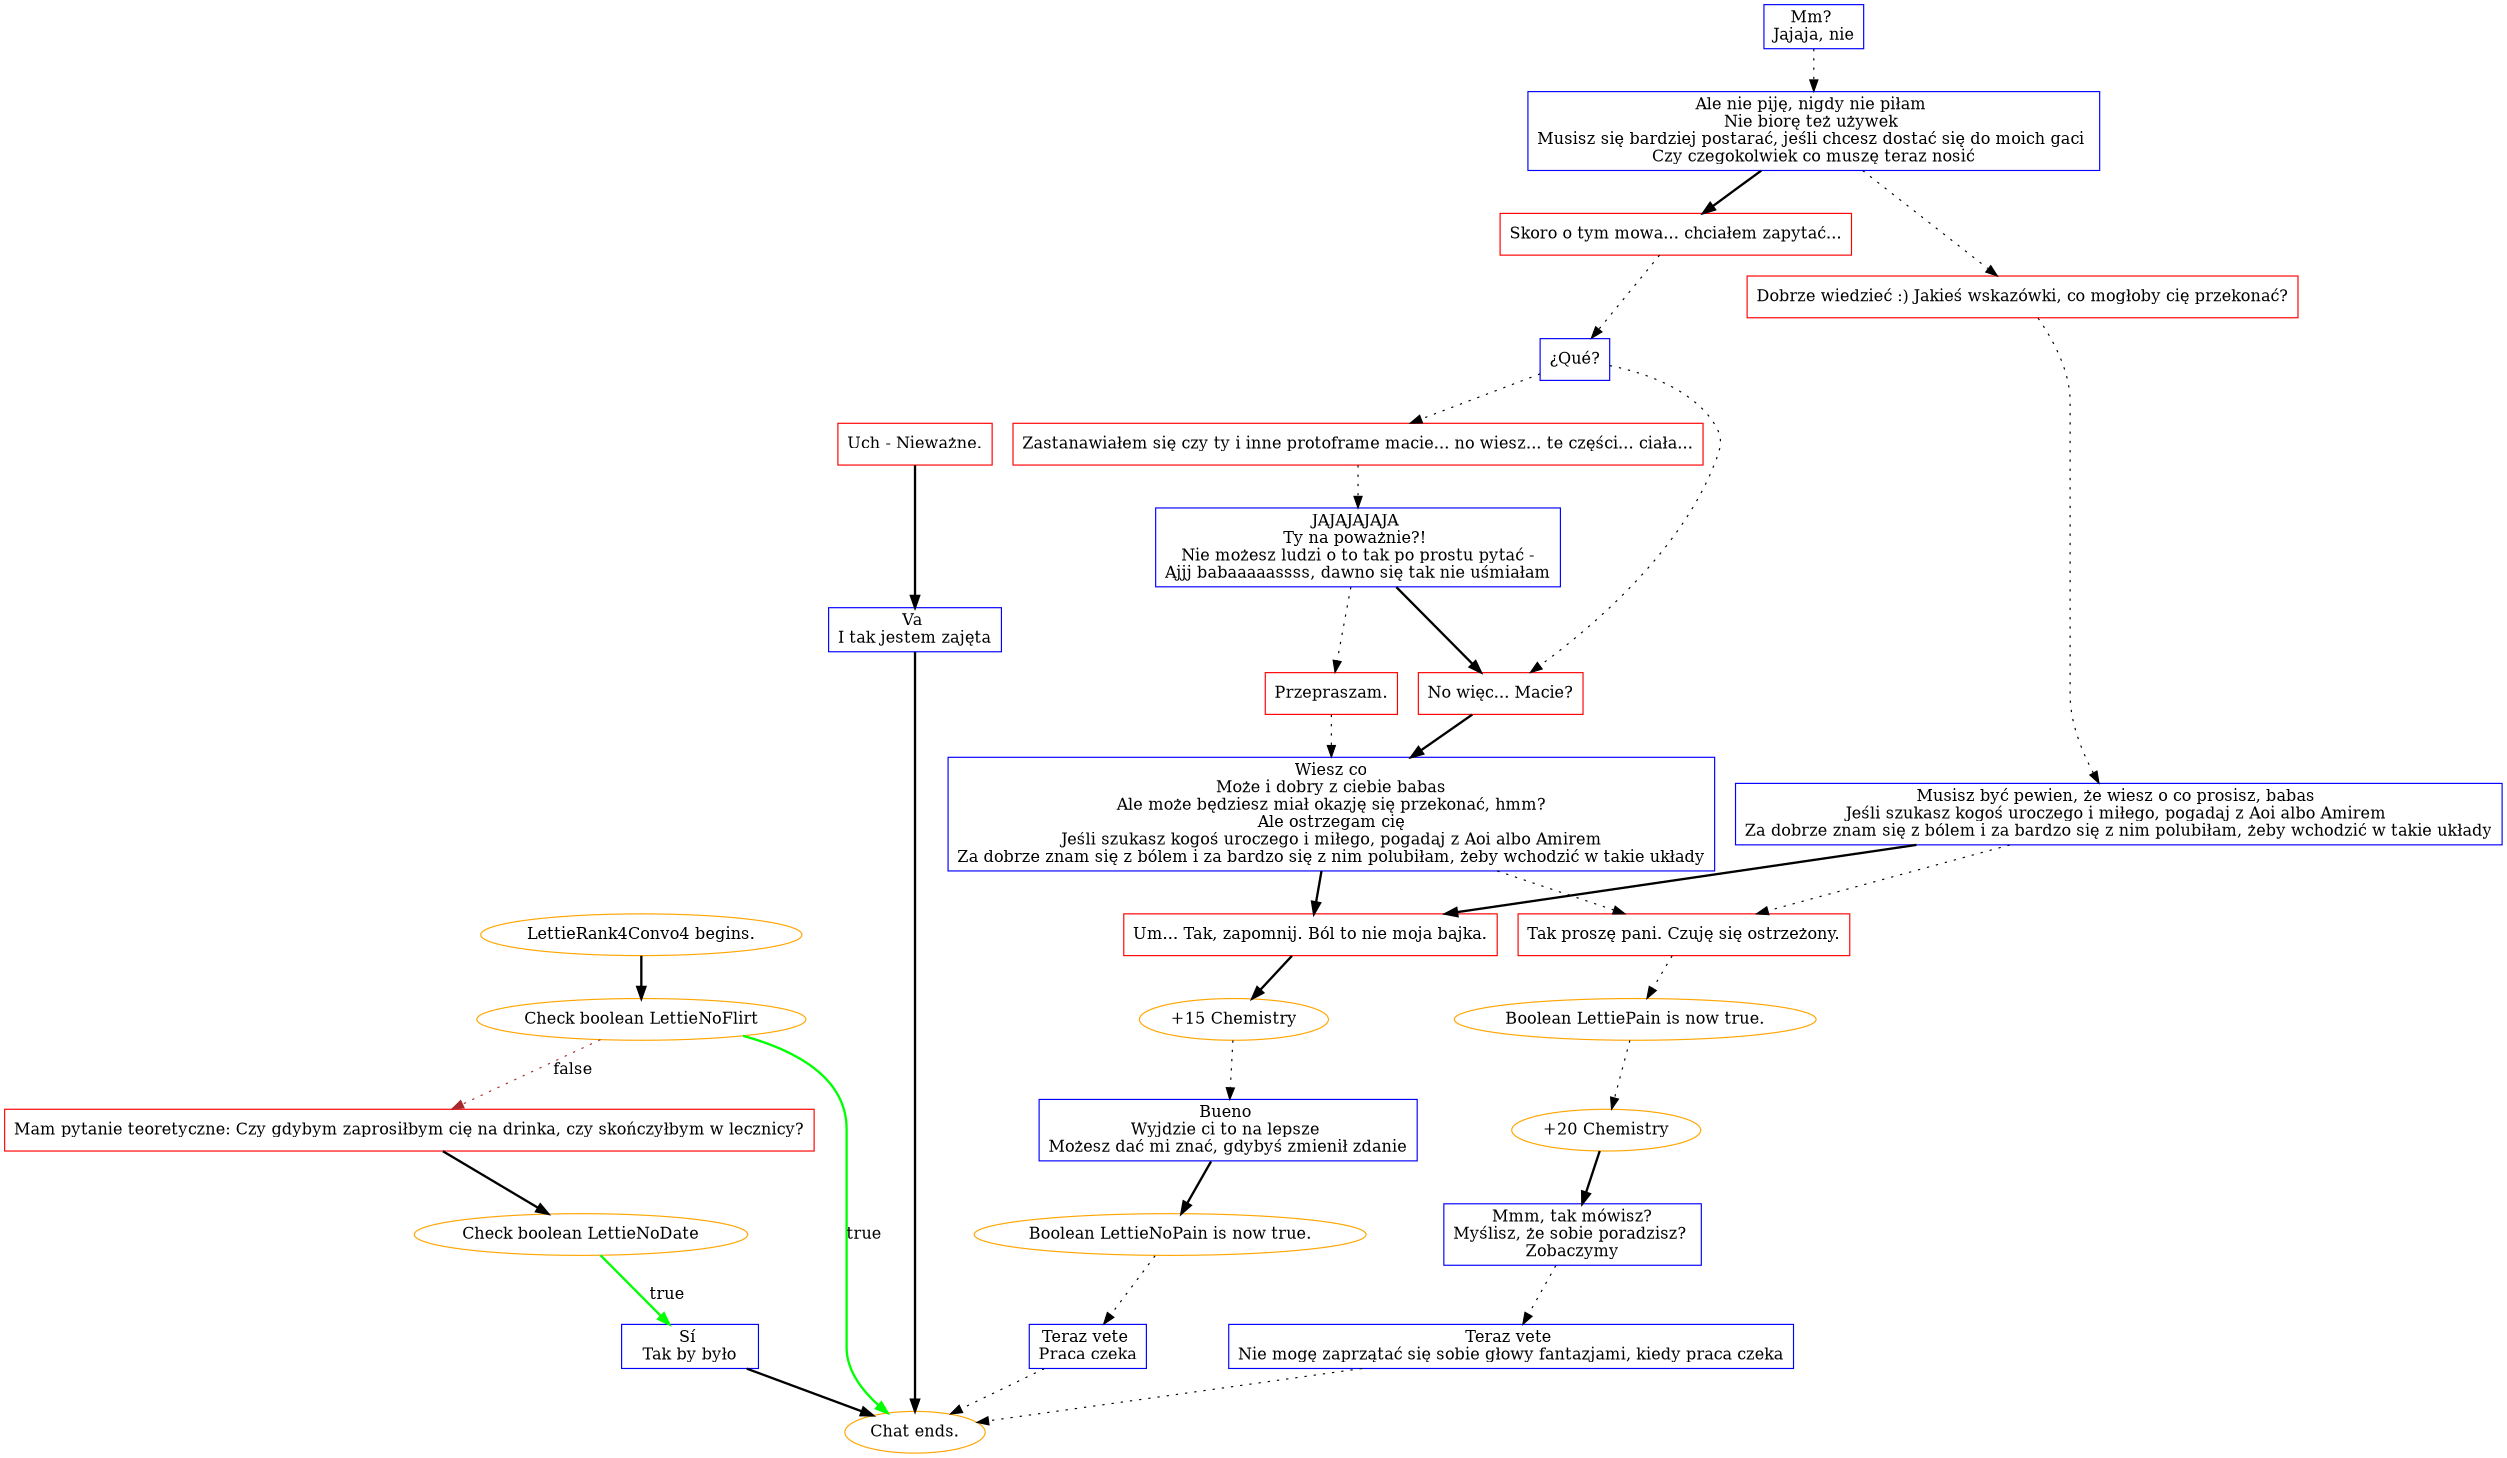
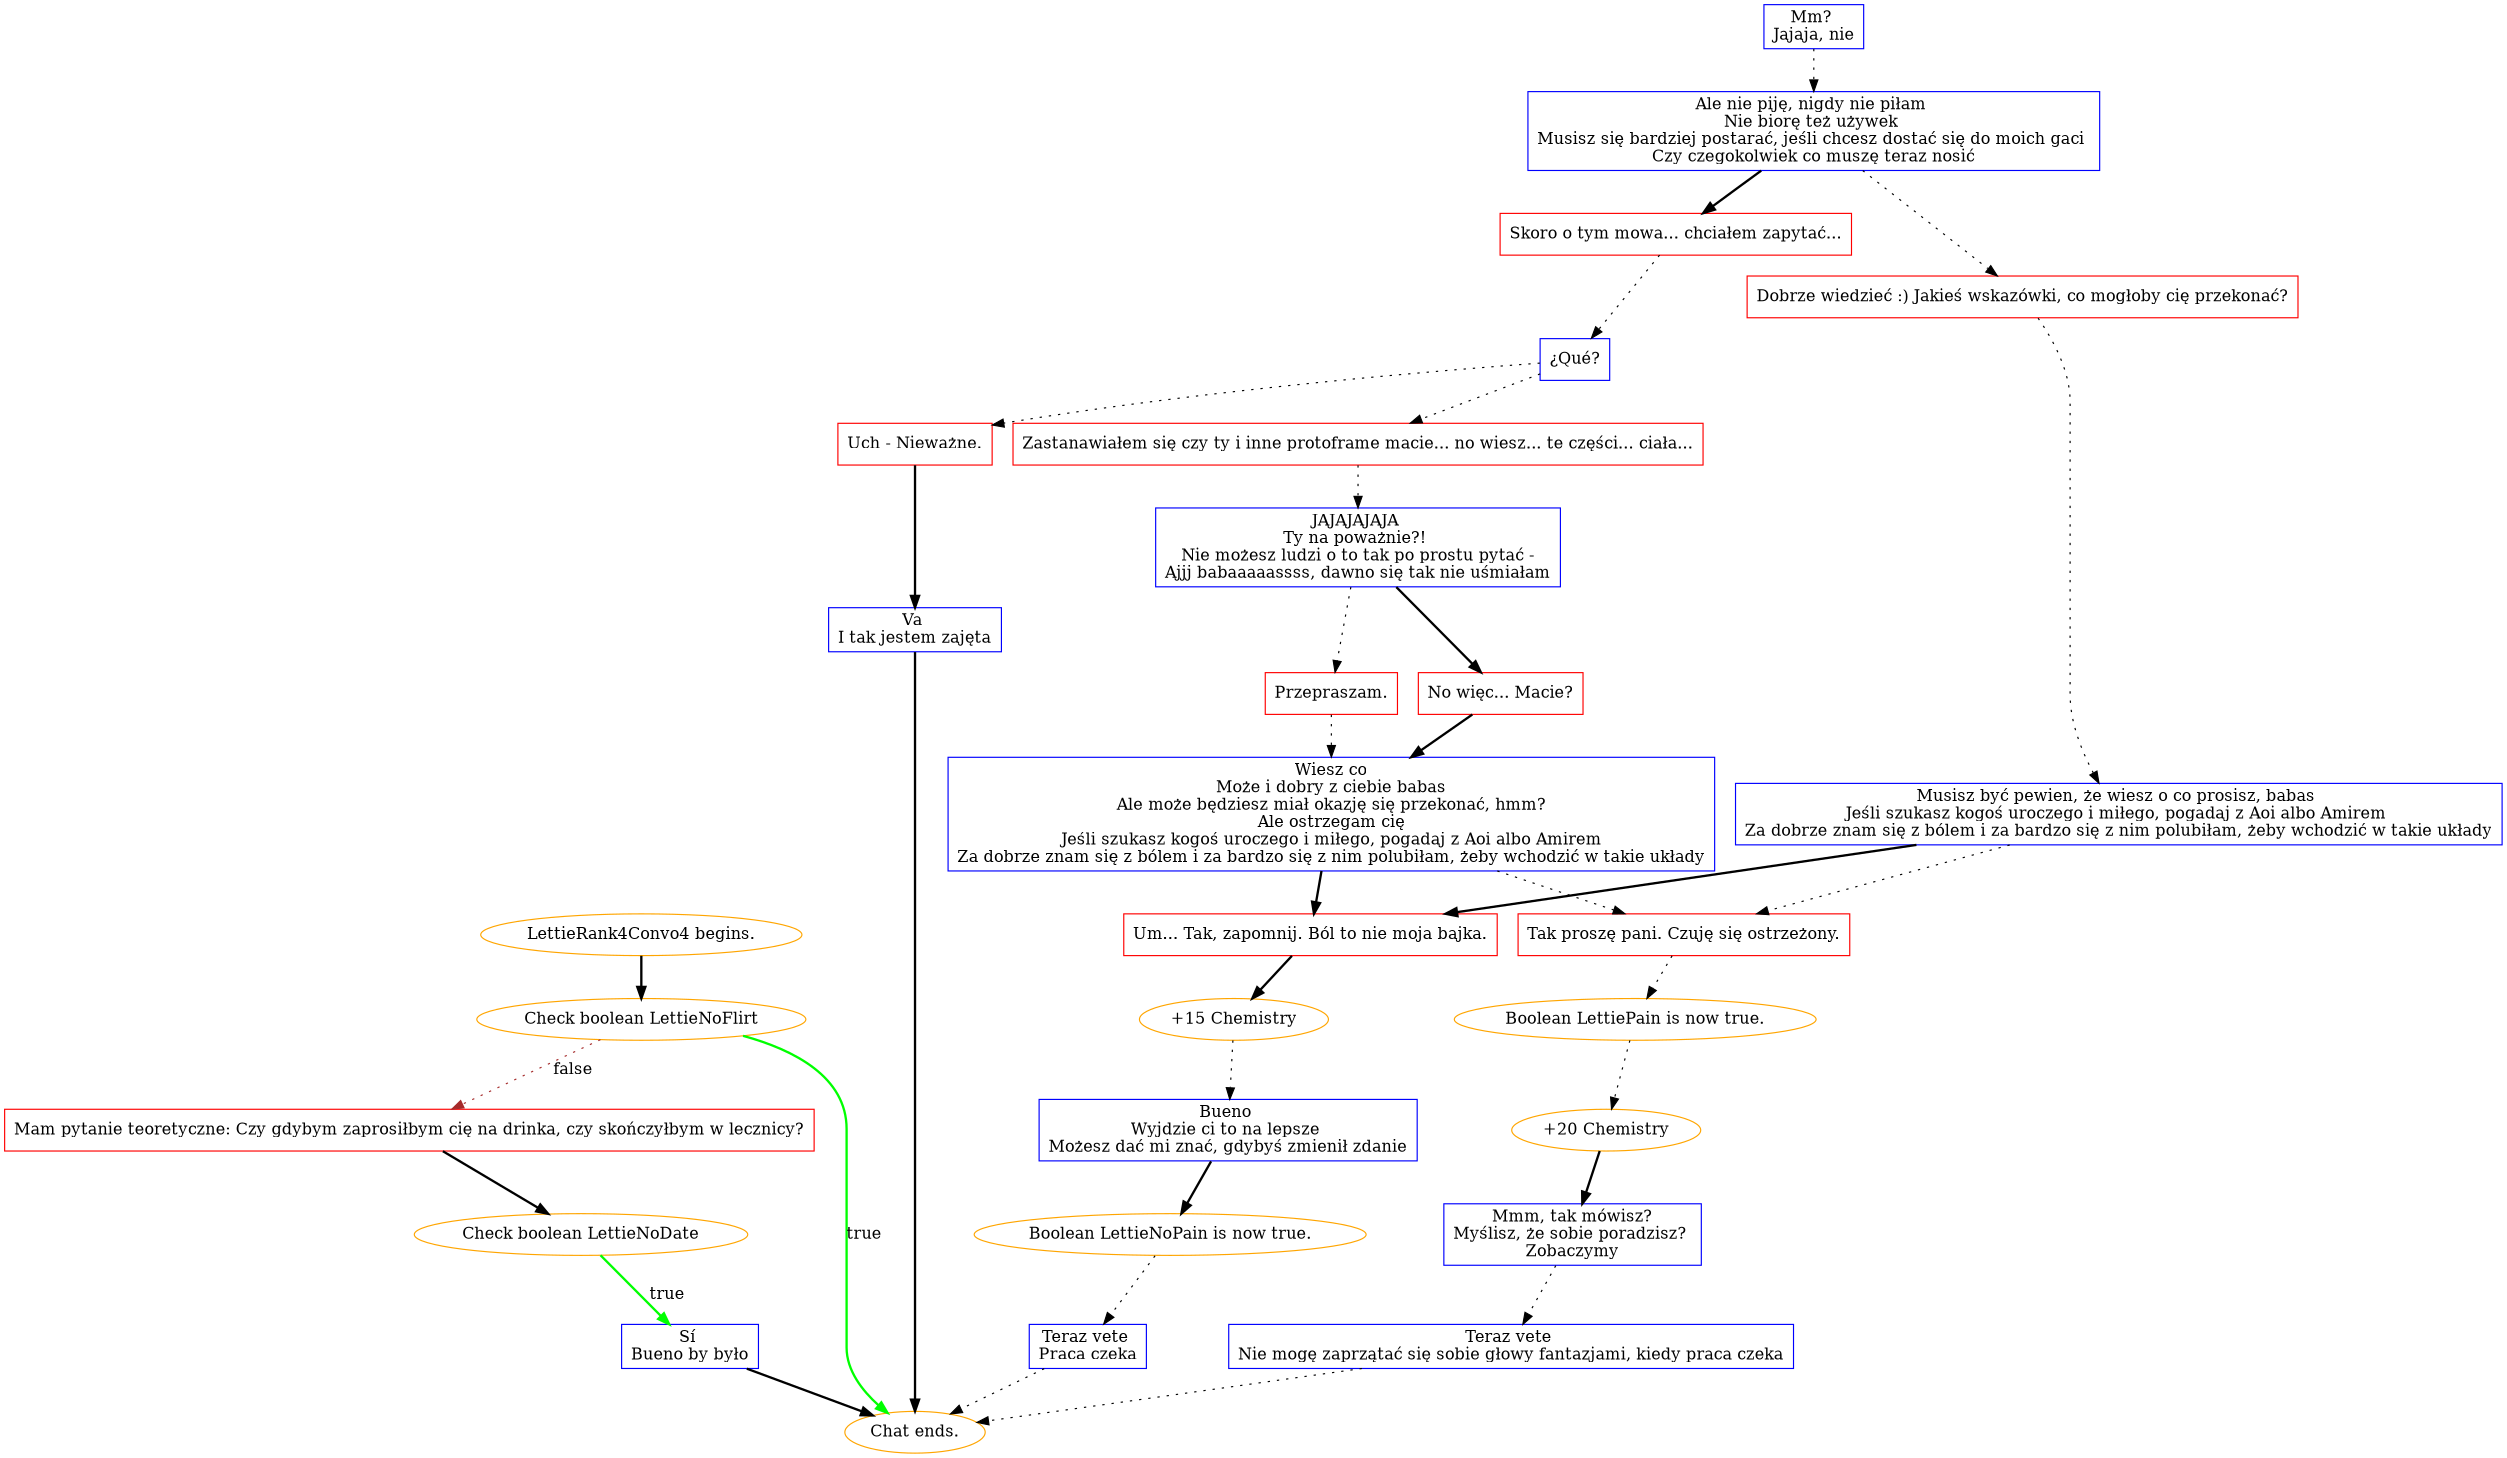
(1690, 511) -> (1271, 388)
(690, 1346) -> (690, 1346)
